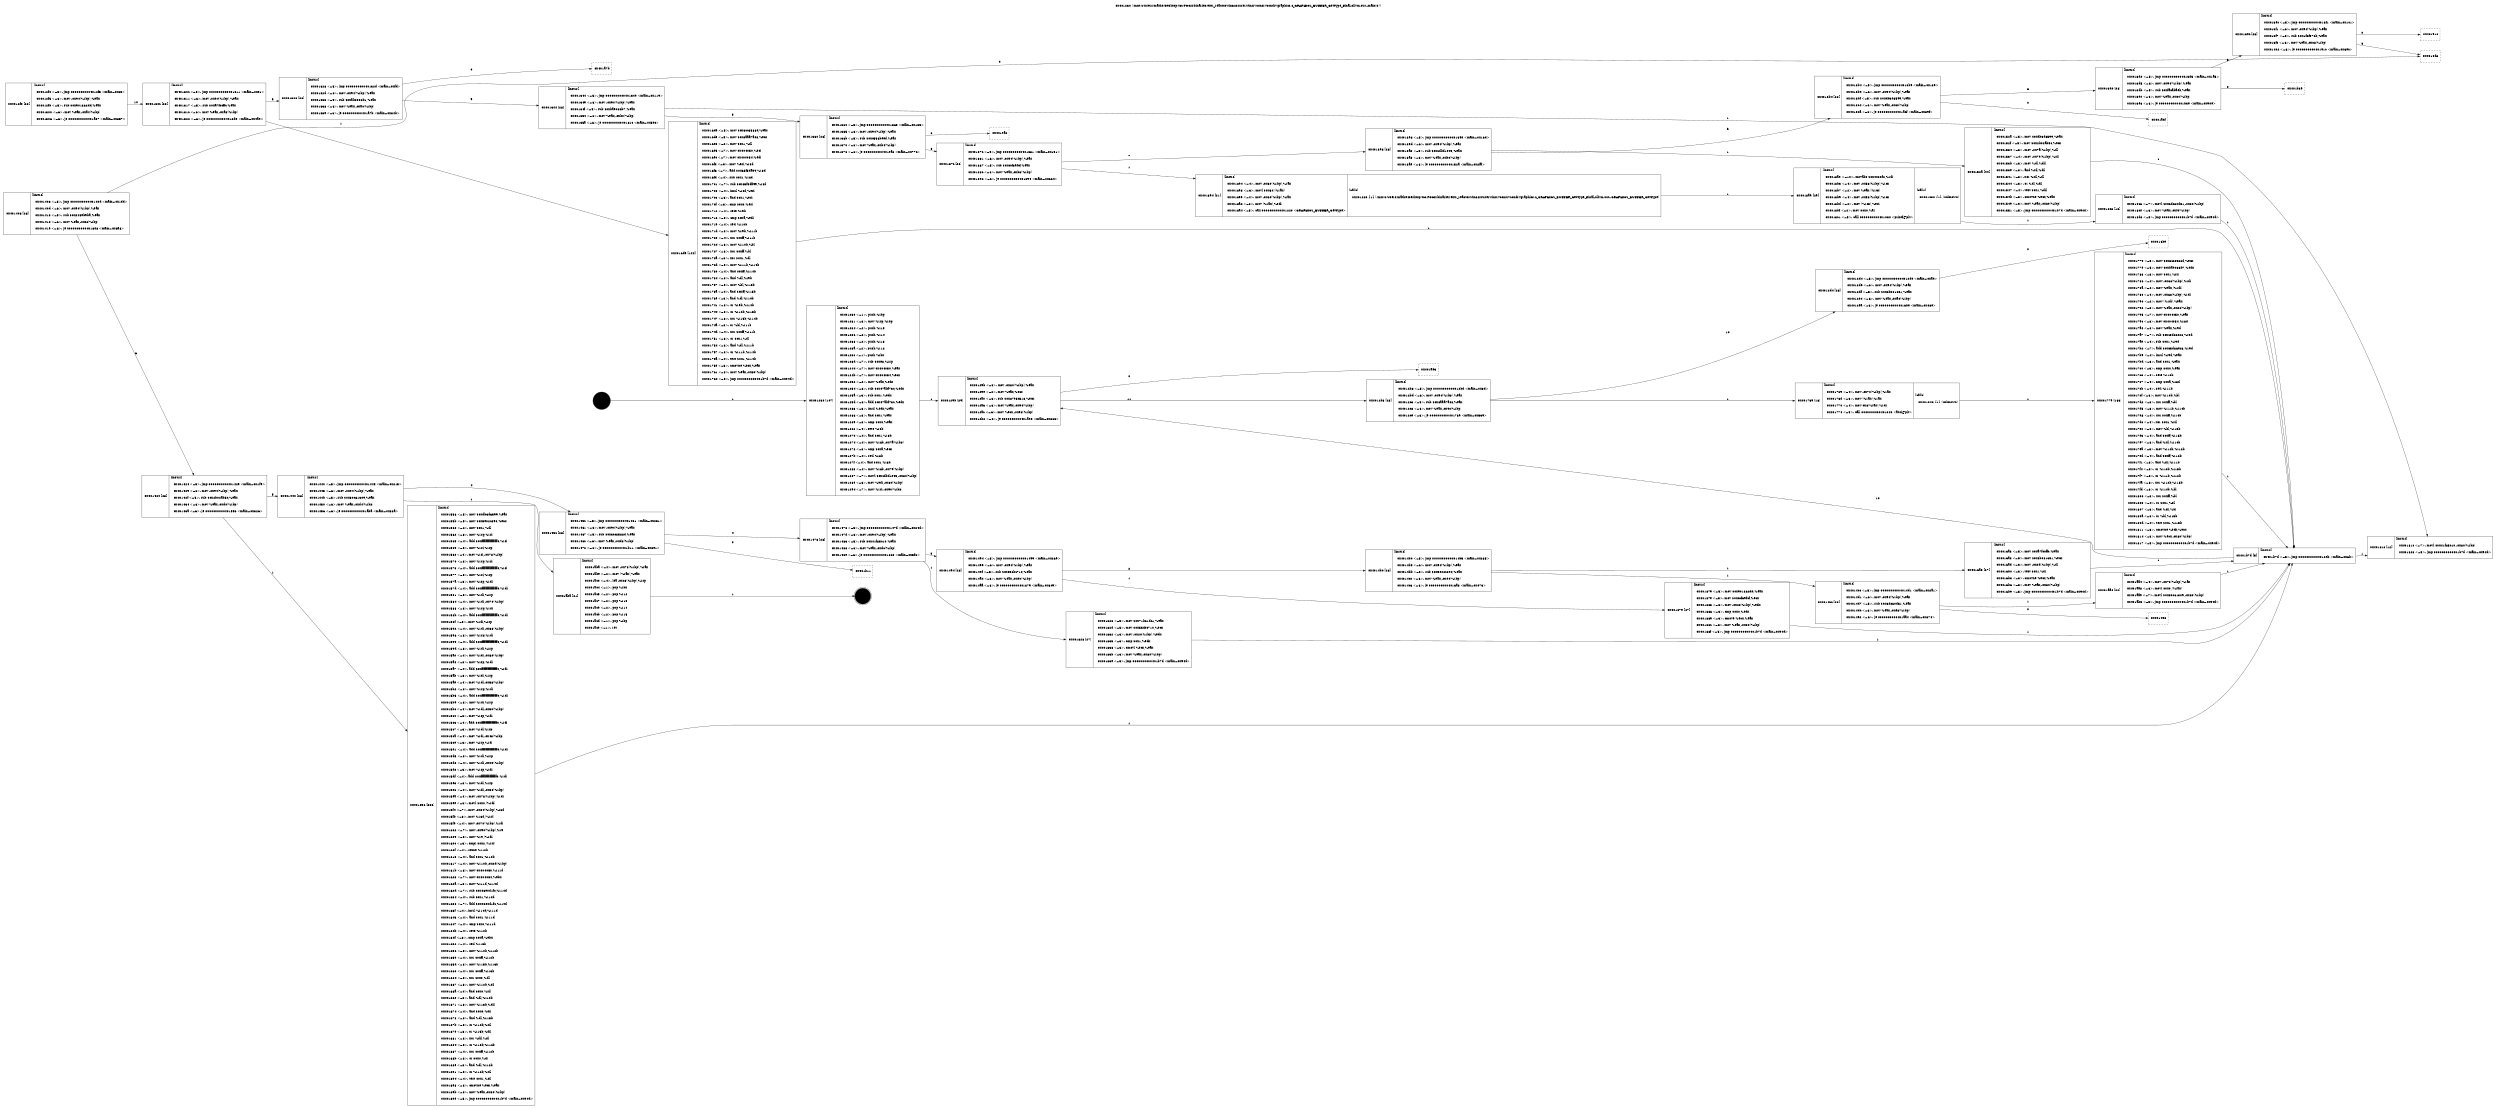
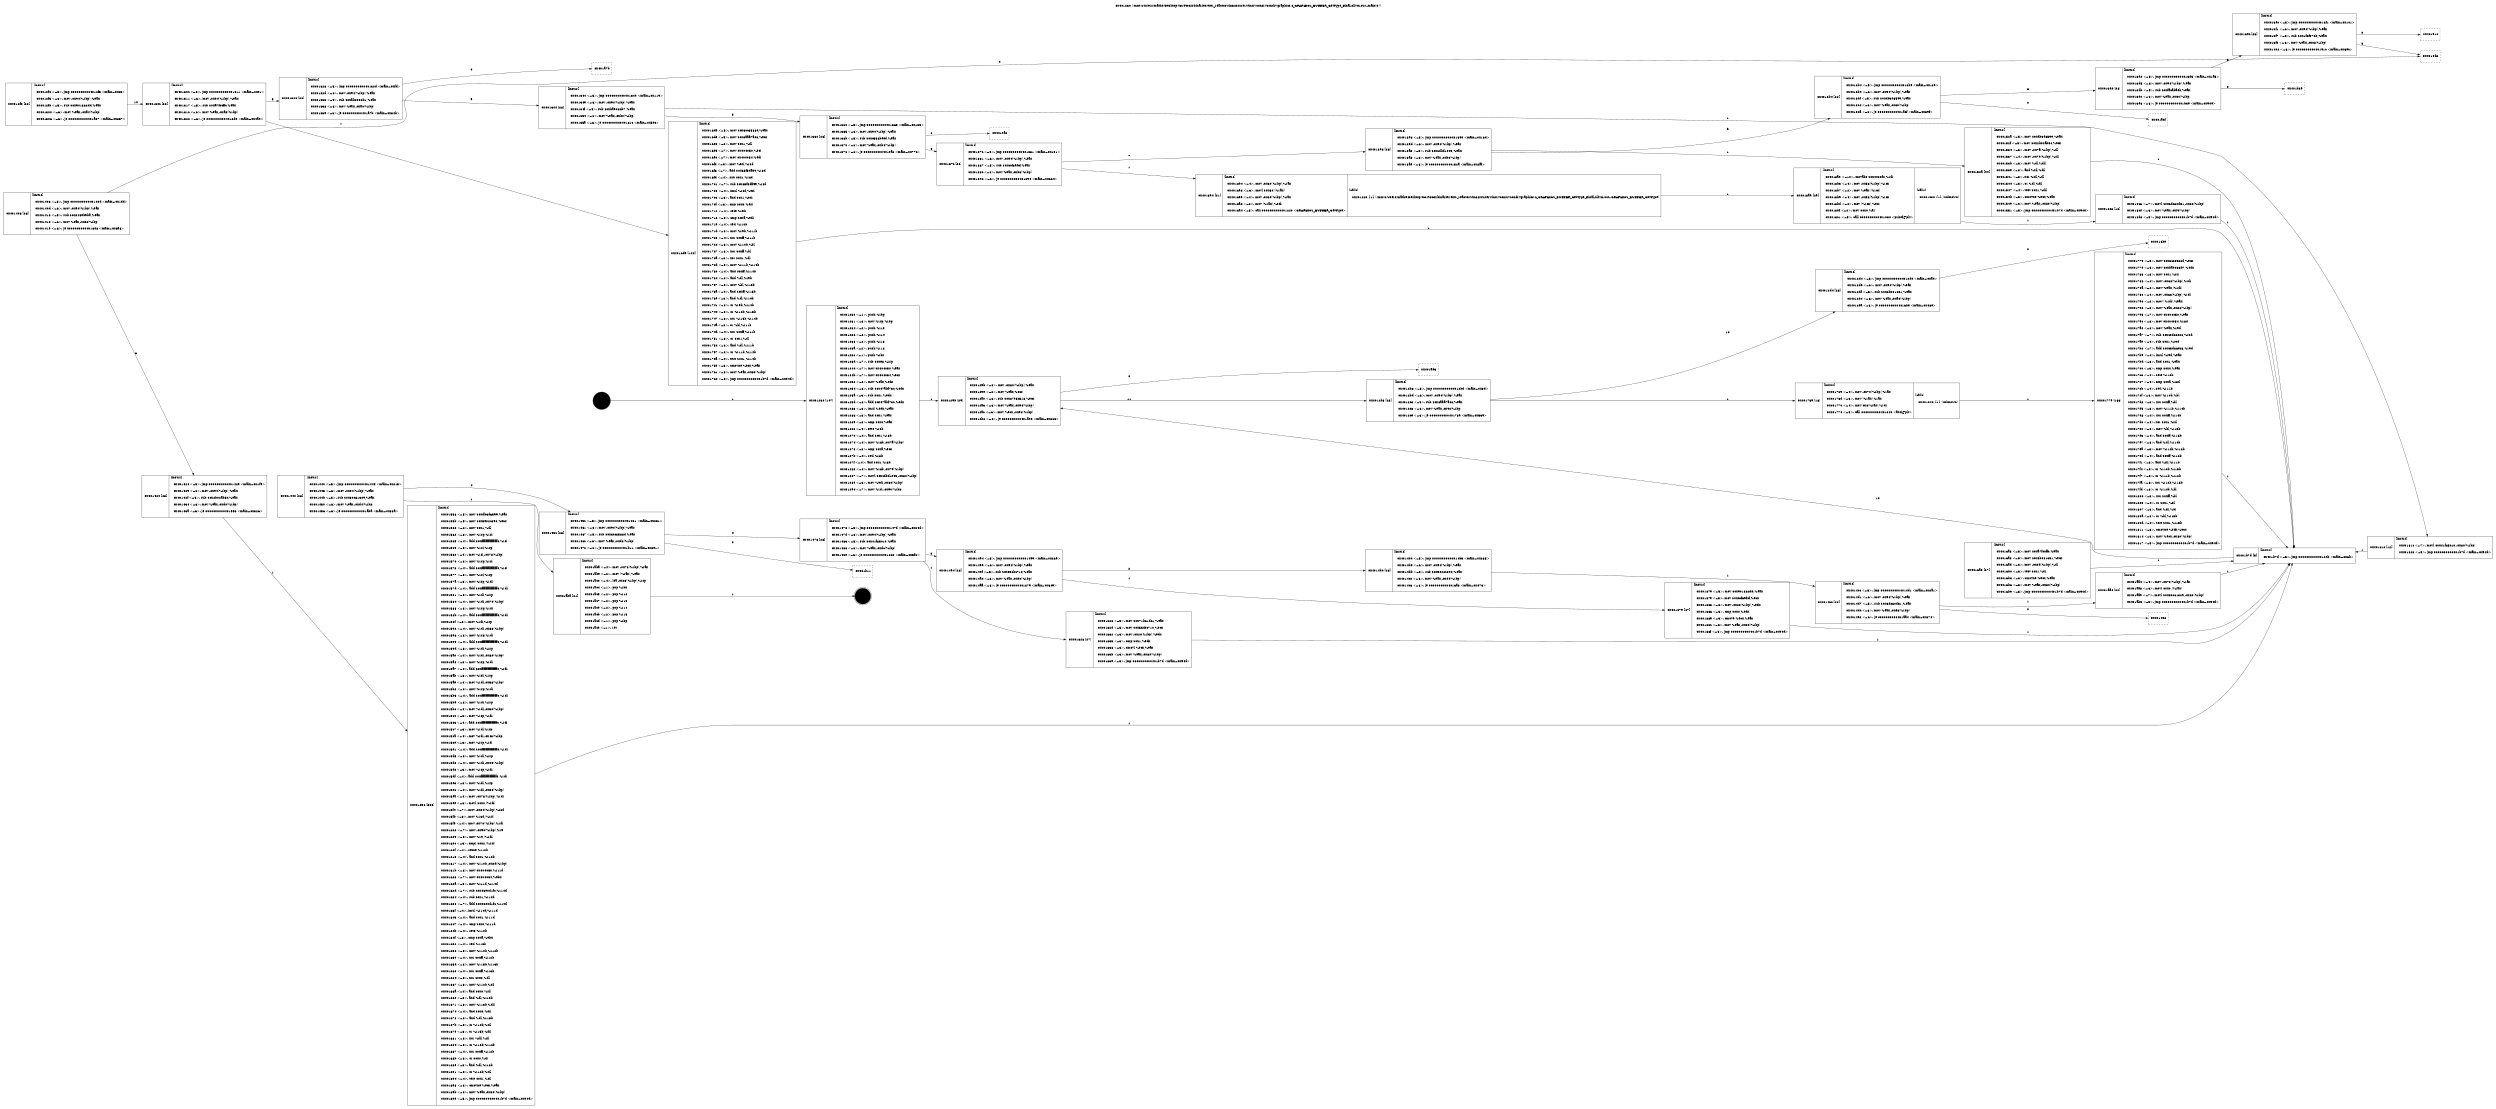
(271, 496) -> none
(2360, 556) -> (2363, 552)
(1727, 570) -> none
